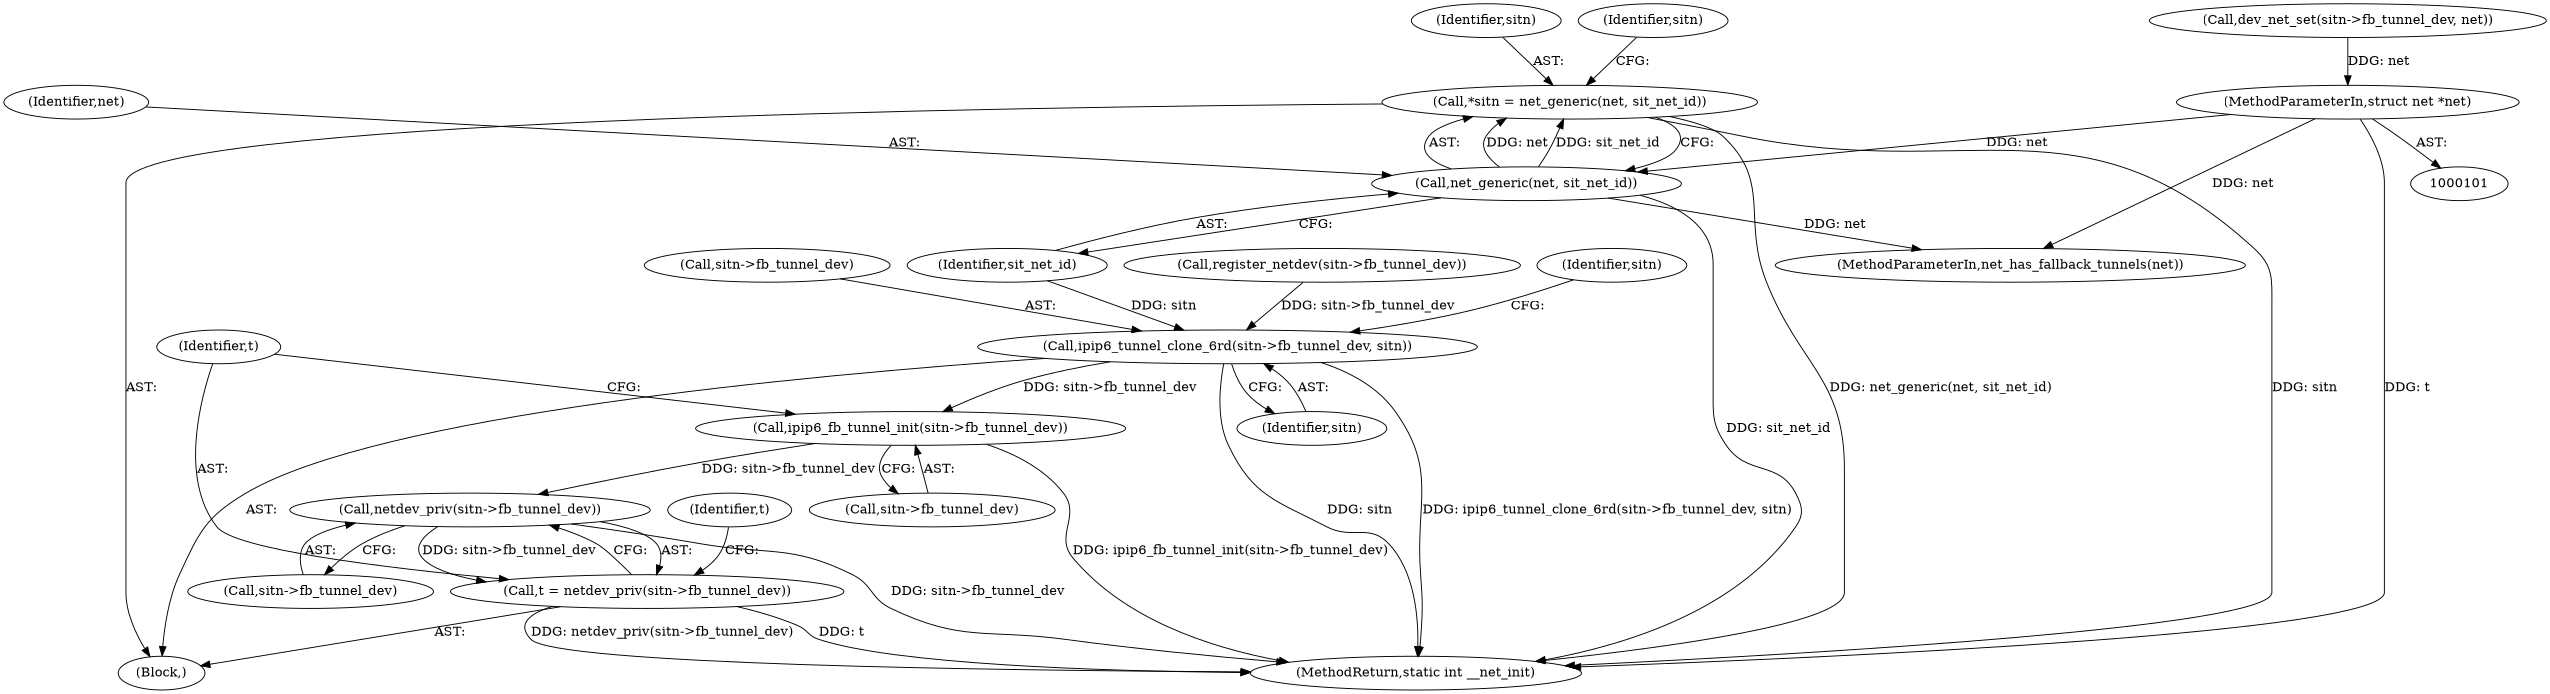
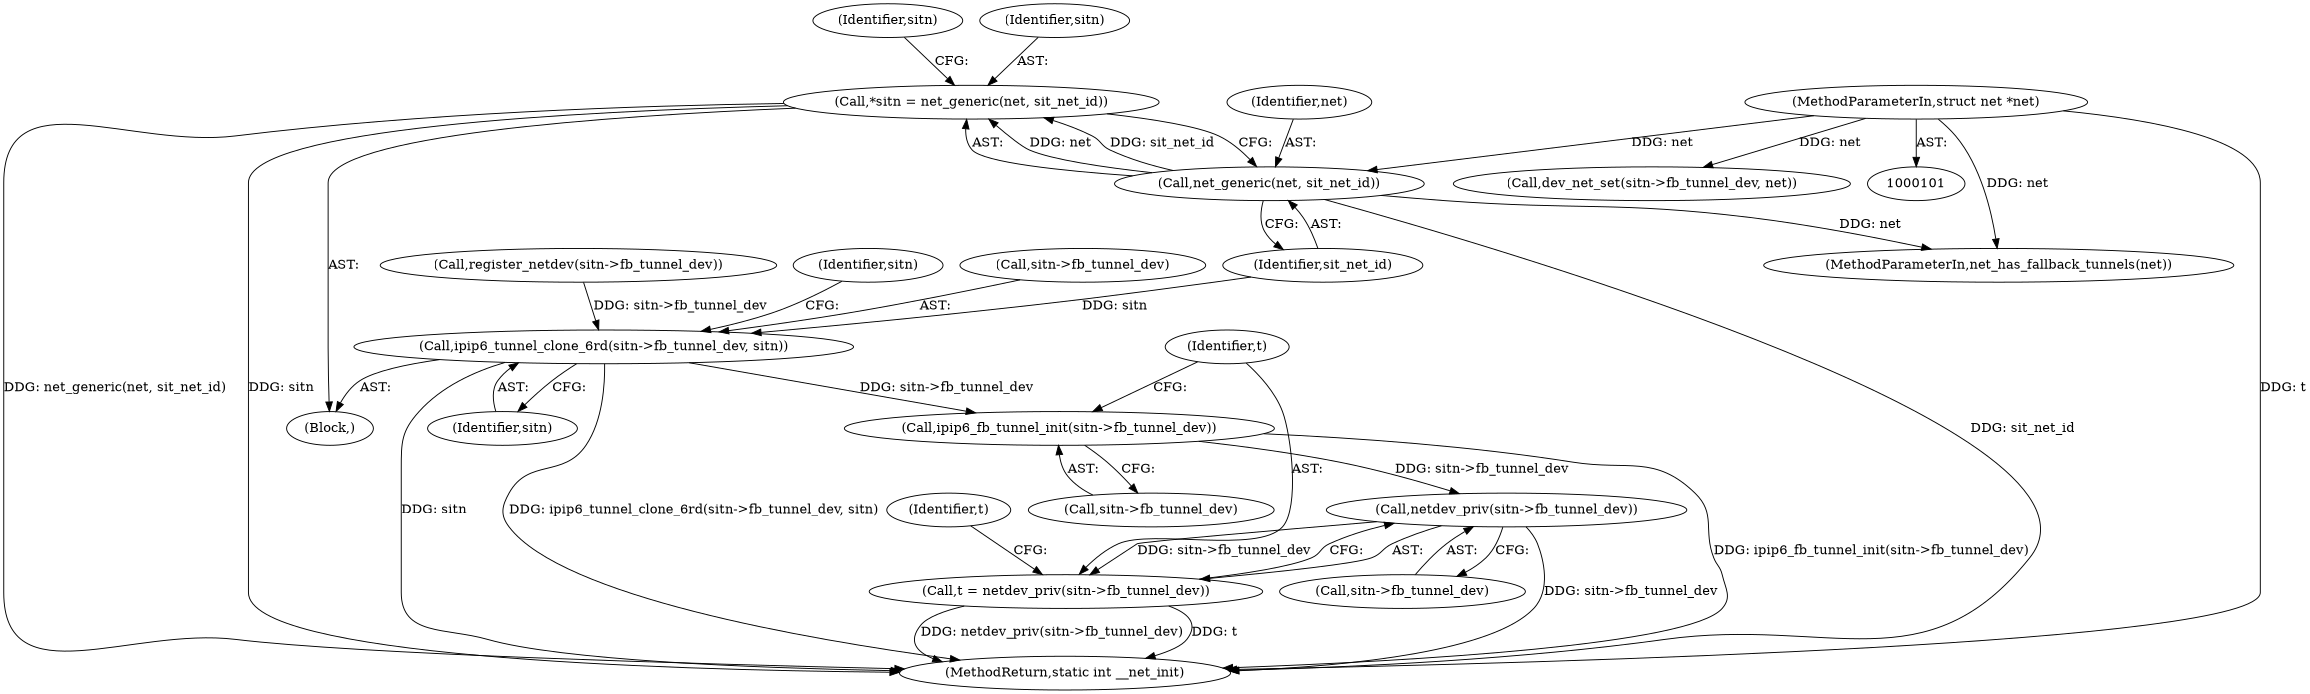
(2348, 57) -> (1789, 141)
(385, 636) -> none
